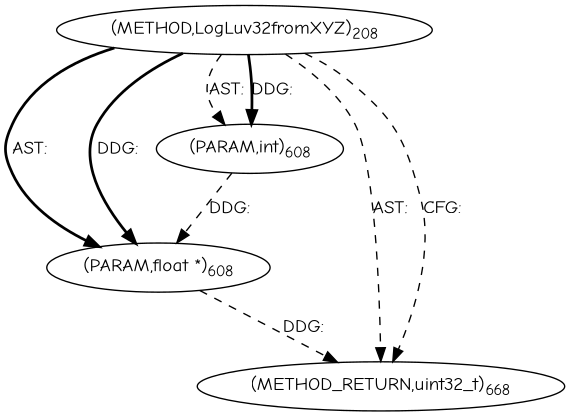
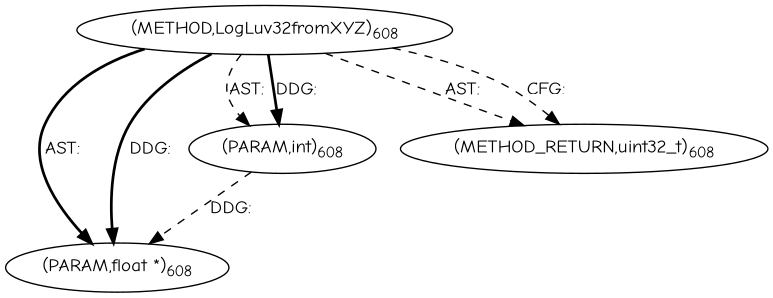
(365, 28) -> (386, 28)
(263, 323) -> none
(498, 384) -> (702, 147)
